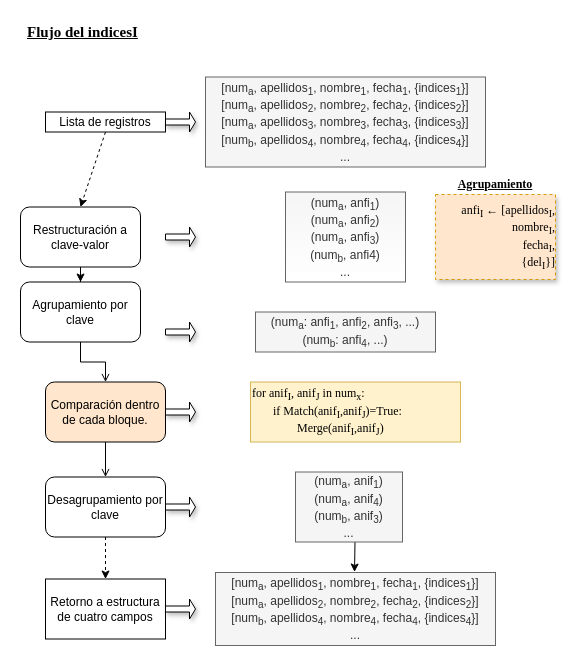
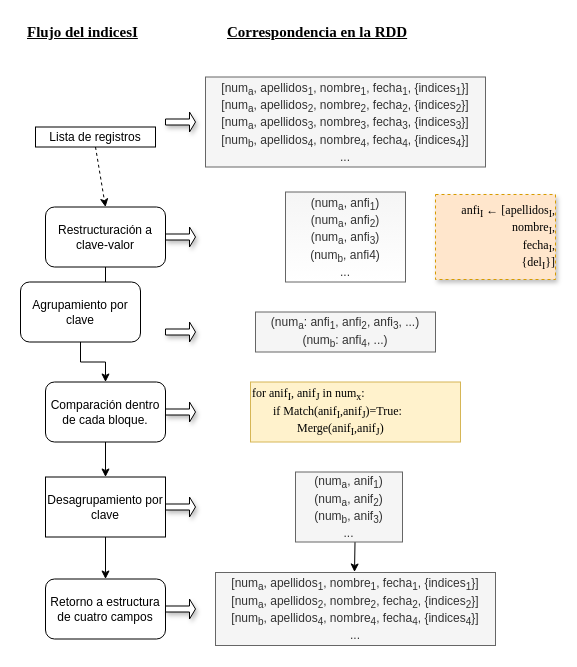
none -> (351, 31)
(106, 122) -> (96, 137)
(496, 185) -> none
(81, 237) -> (106, 237)
(106, 376) -> (106, 374)
(106, 412) -> (106, 412)
(106, 471) -> (106, 469)
(106, 507) -> (106, 507)
(349, 508) -> (349, 508)
(106, 555) -> (106, 555)
(106, 609) -> (106, 609)
